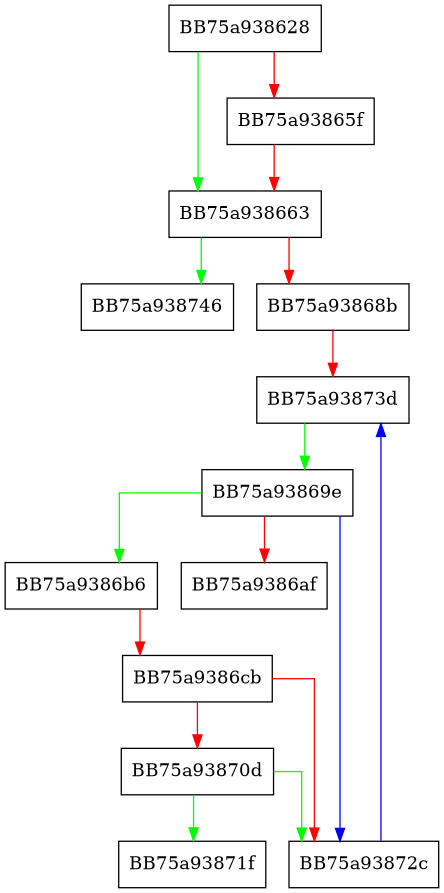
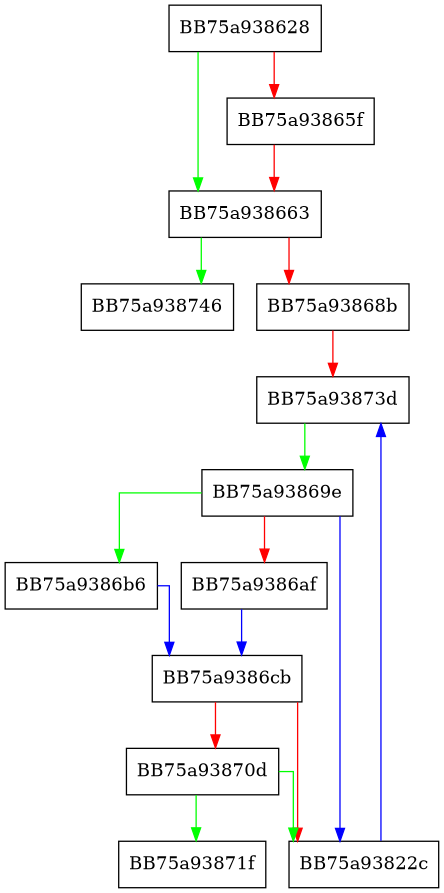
(140, 626) -> (169, 608)
none -> (242, 626)
(364, 864) -> (364, 864)
